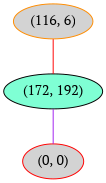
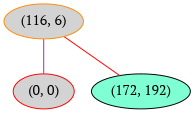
(53, 126) -> (44, 56)
